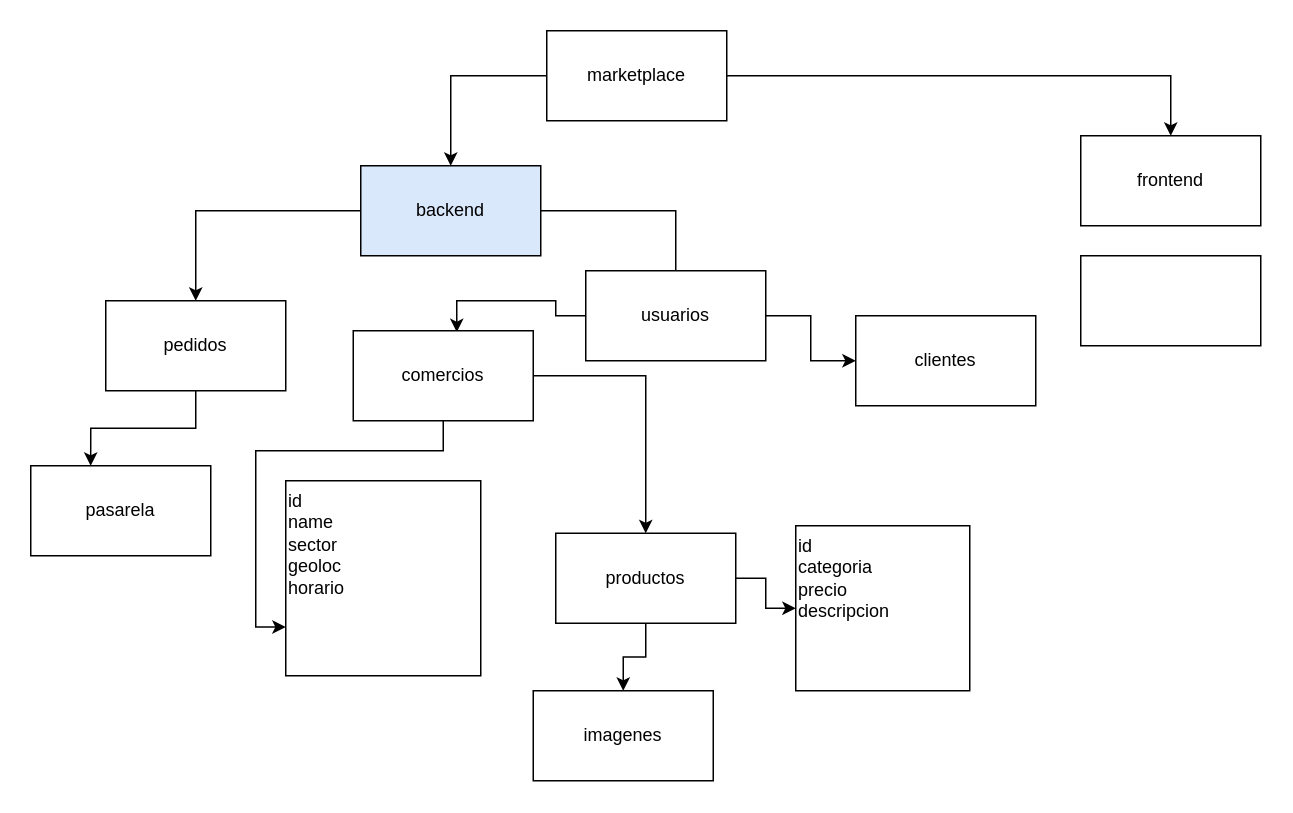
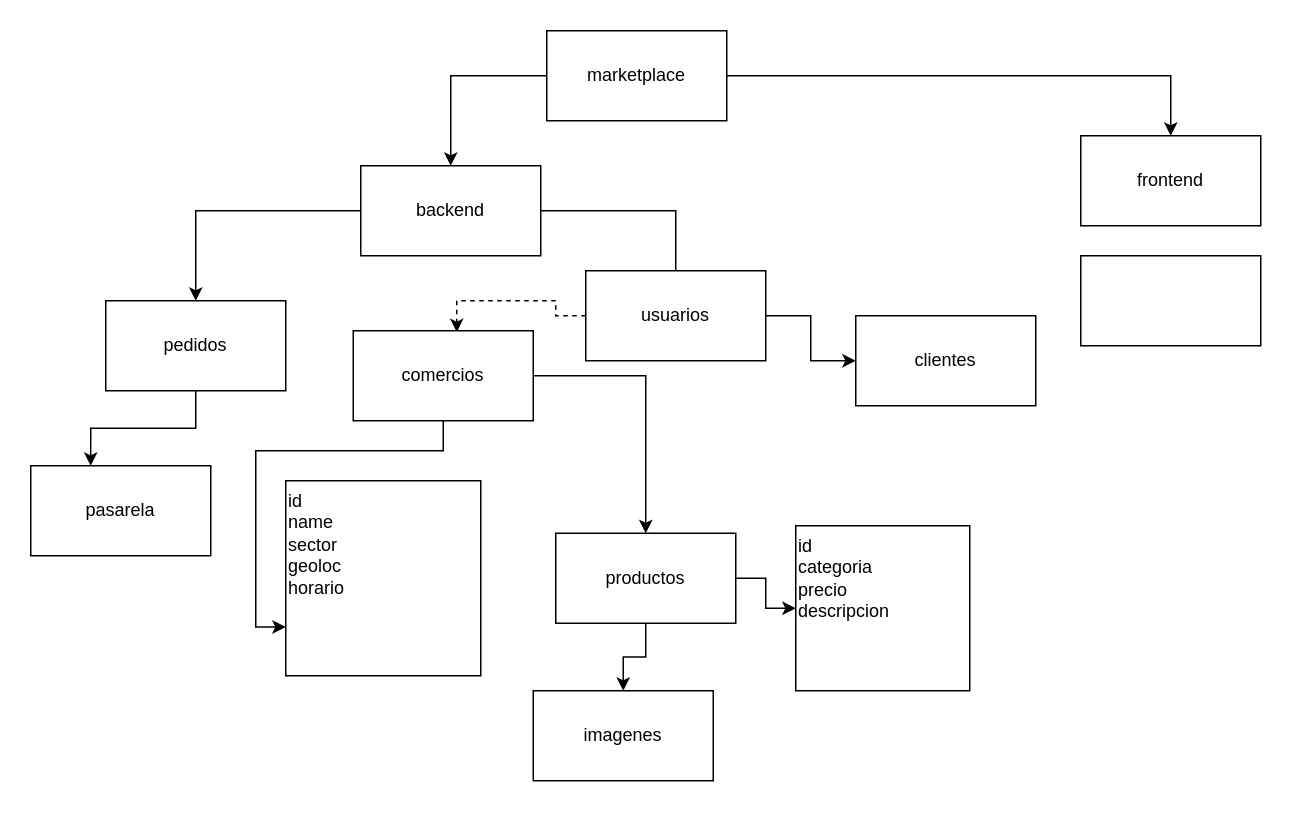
(451, 211) -> (451, 211)
(518, 301) -> (518, 301)
